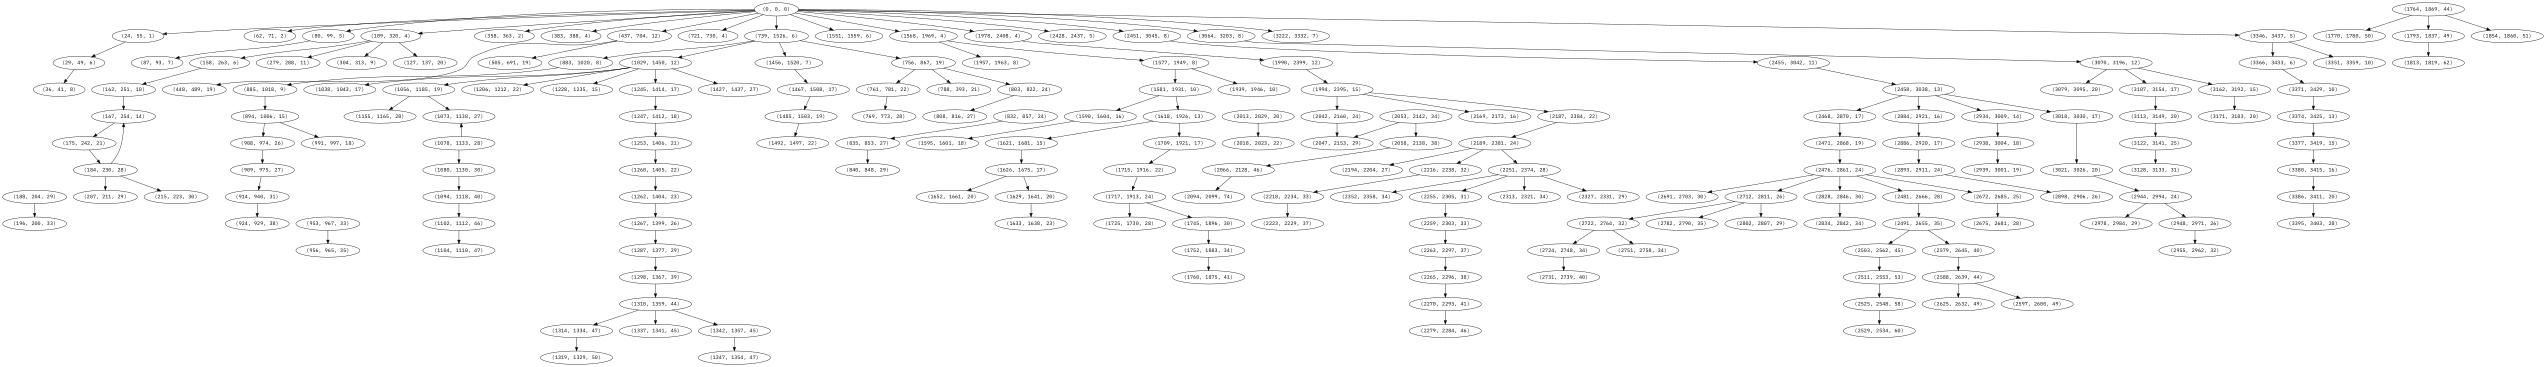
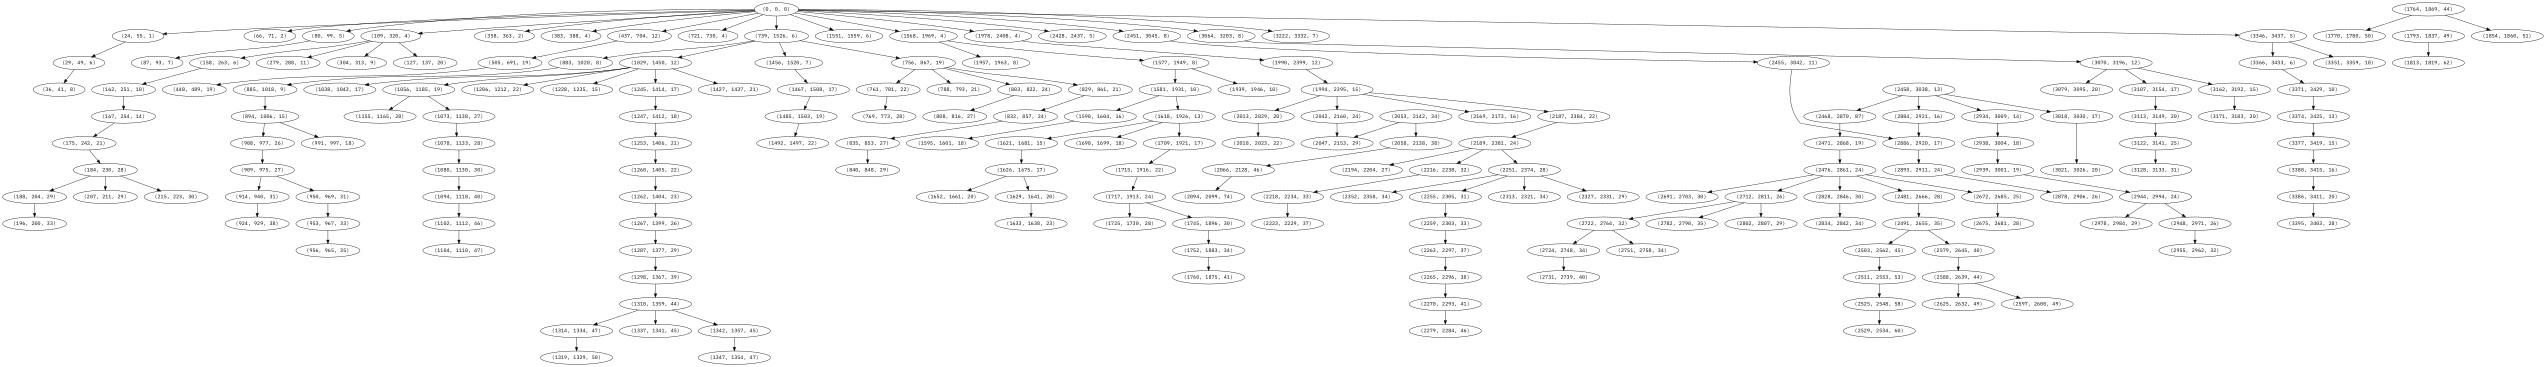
(2428, 21) -> none
(270, 36) -> (270, 36)
(453, 72) -> (347, 76)
(1854, 76) -> (1817, 126)
(734, 90) -> (734, 90)
(959, 90) -> (959, 90)
none -> (1100, 90)
none -> (1299, 103)
(1840, 117) -> (1840, 117)
(461, 132) -> (456, 128)
(262, 143) -> (262, 143)
none -> (1100, 143)
(121, 146) -> (72, 183)
(2114, 183) -> (2075, 183)
none -> (328, 197)
(2077, 197) -> (2077, 197)
